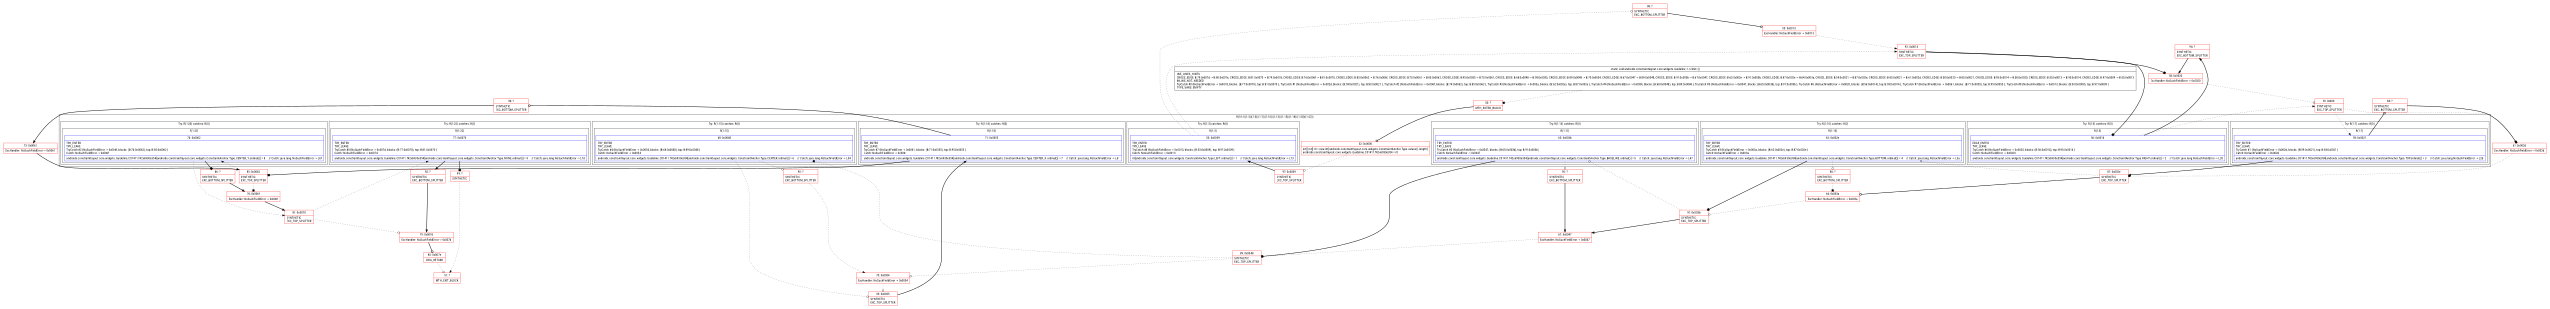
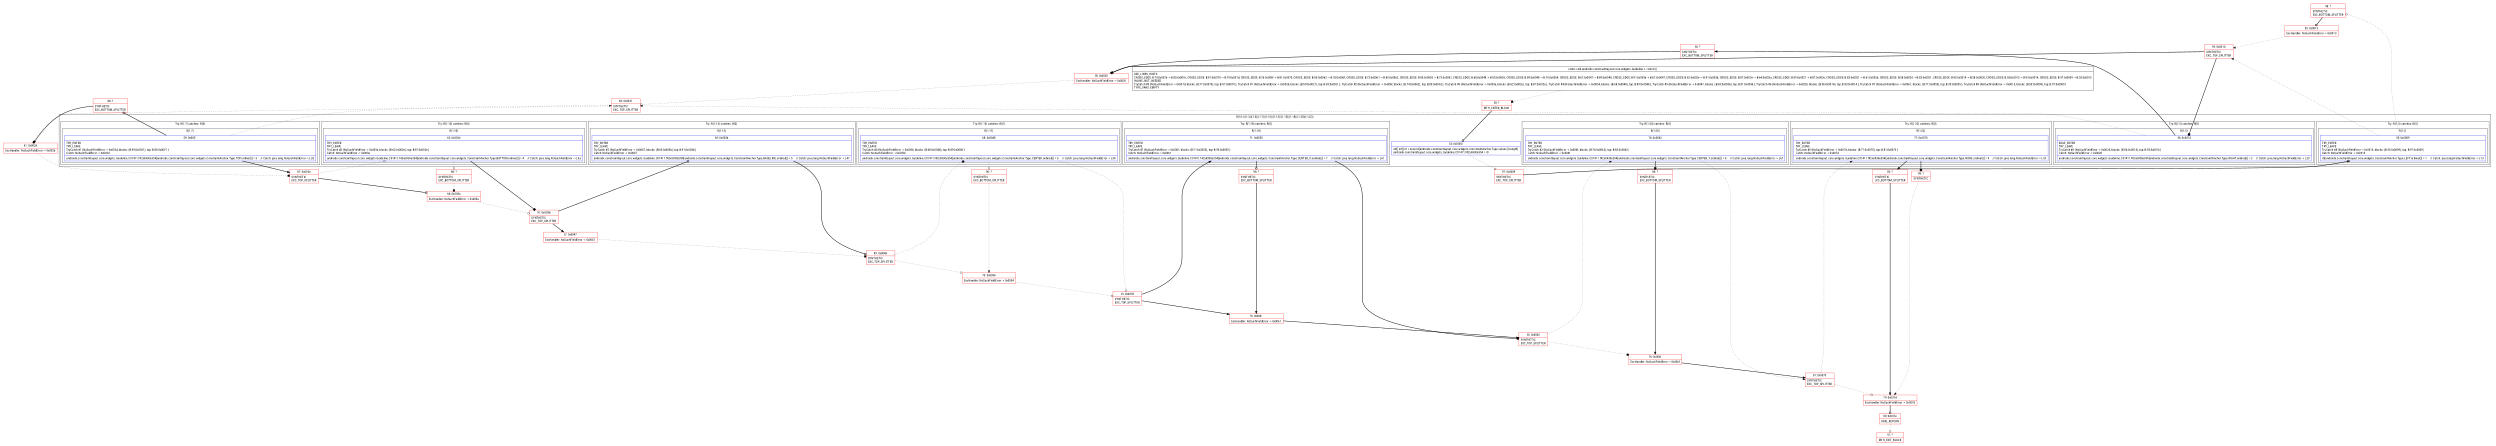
(2342, 123) -> (361, 111)
(1365, 148) -> (1456, 148)
(1565, 176) -> none
(1636, 186) -> (623, 186)
(460, 227) -> (1910, 288)
none -> (1184, 307)
